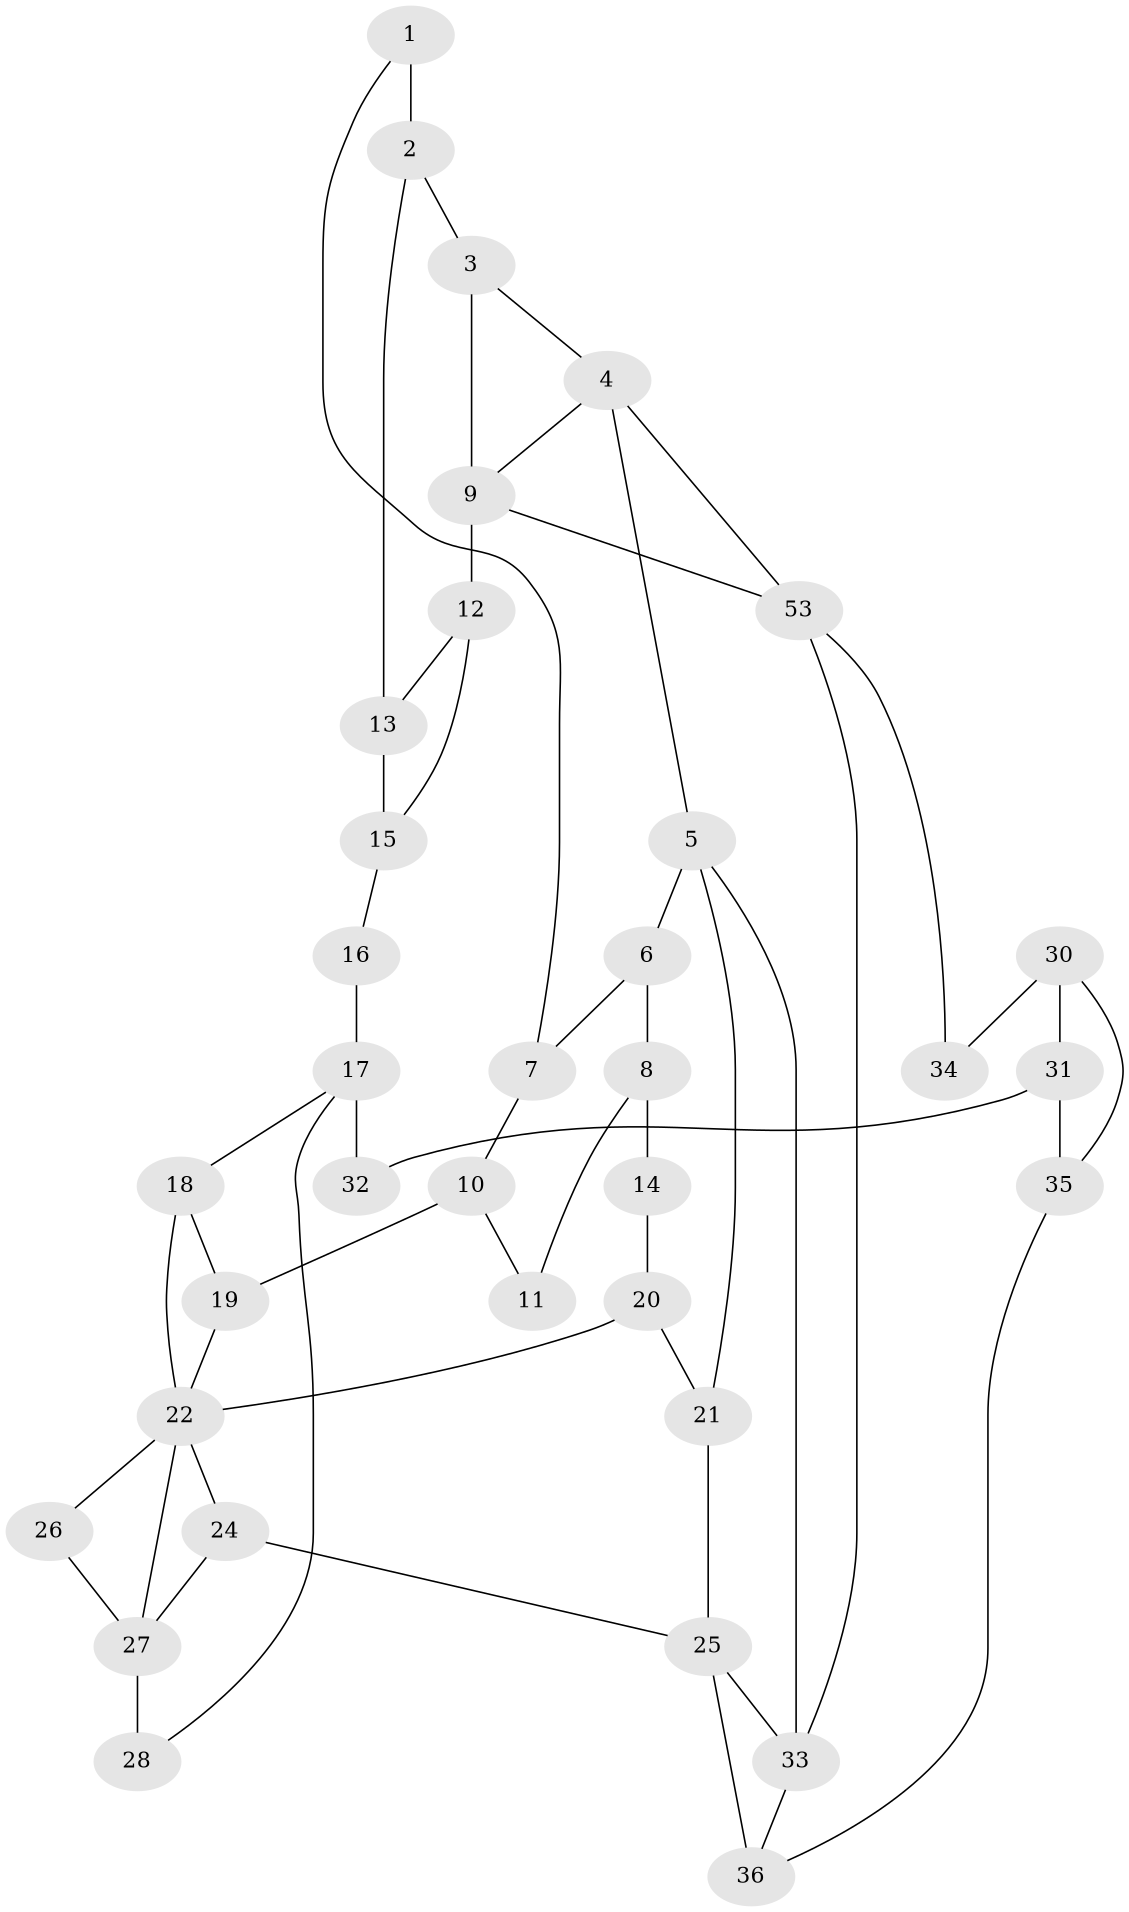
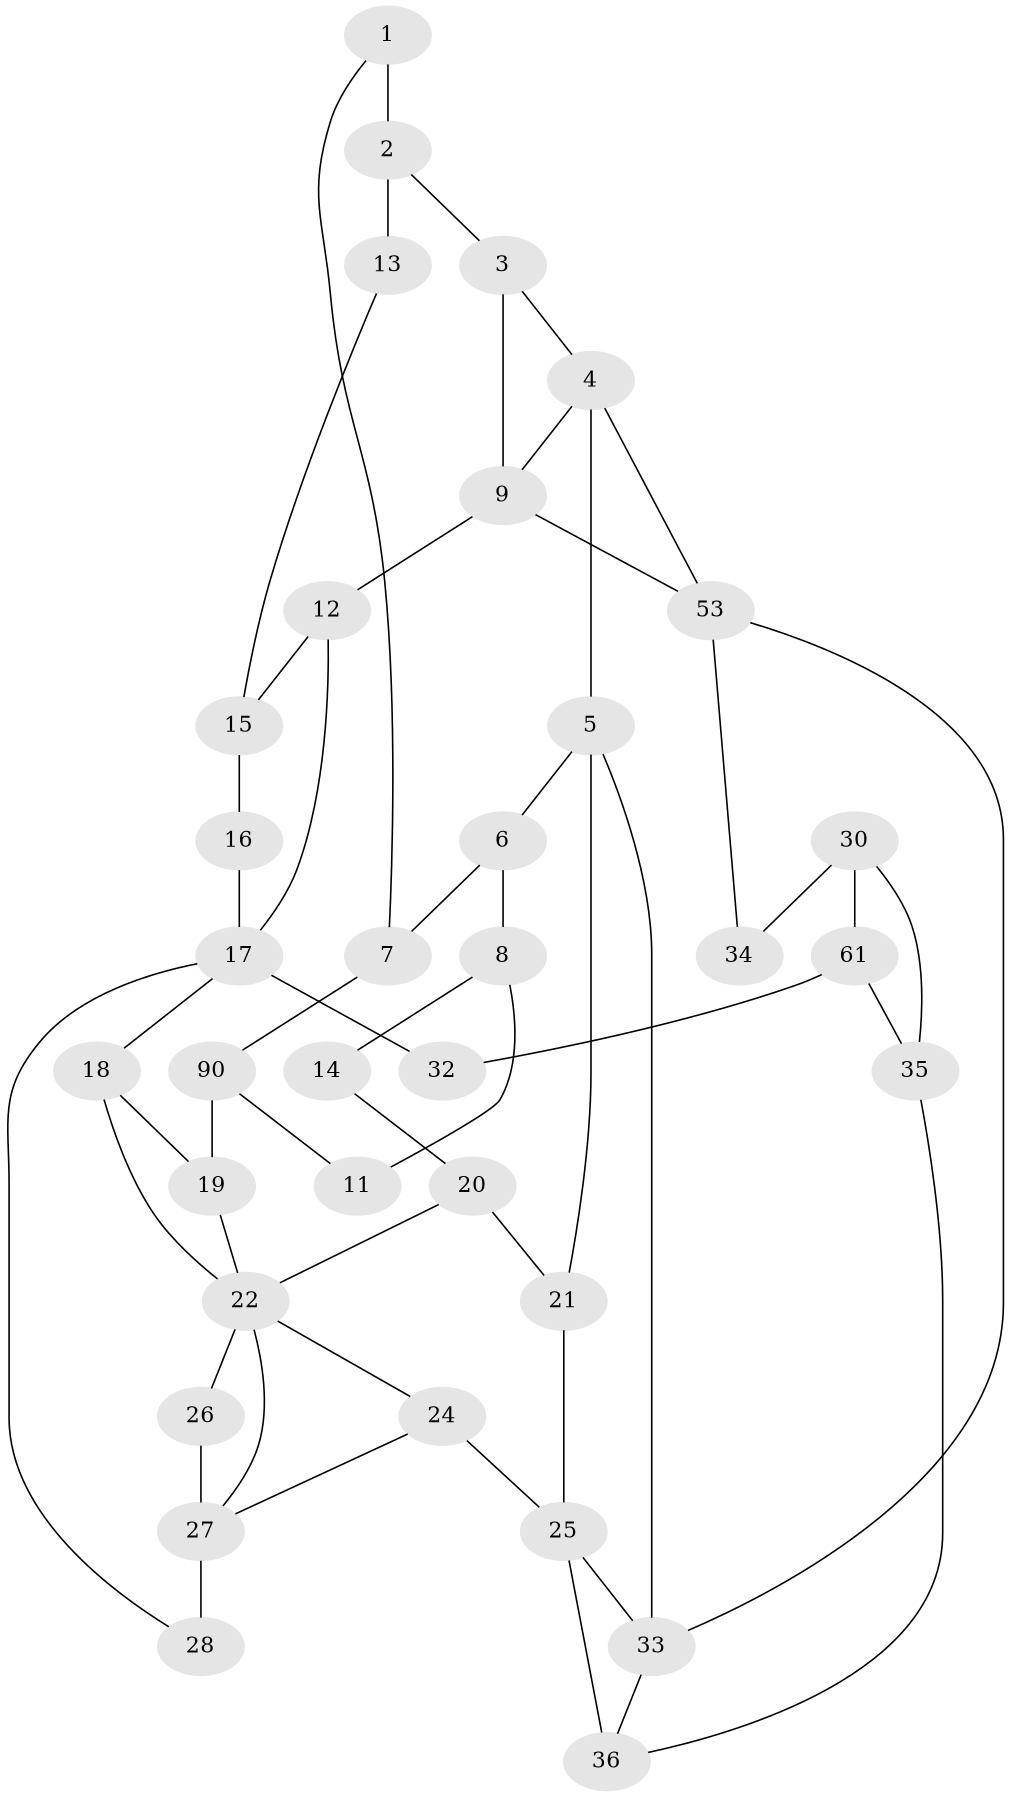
(428, 668) -> (317, 791)
(1060, 1071) -> (855, 956)
(472, 1186) -> (212, 1071)
